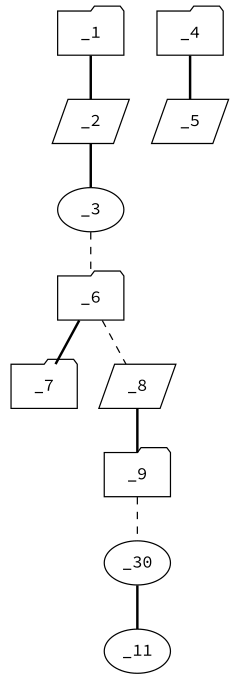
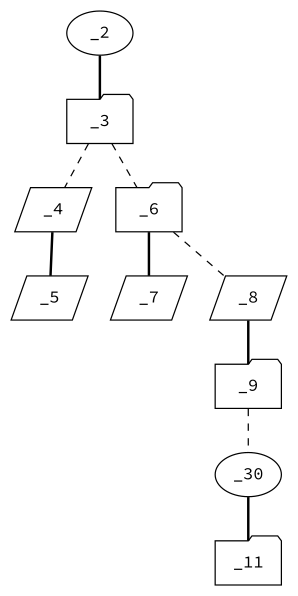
(91, 33) -> none
(190, 33) -> (53, 210)
(91, 121) -> (100, 33)
none -> (77, 166)
(91, 210) -> (100, 121)
(44, 386) -> (149, 298)
(137, 651) -> (248, 563)
